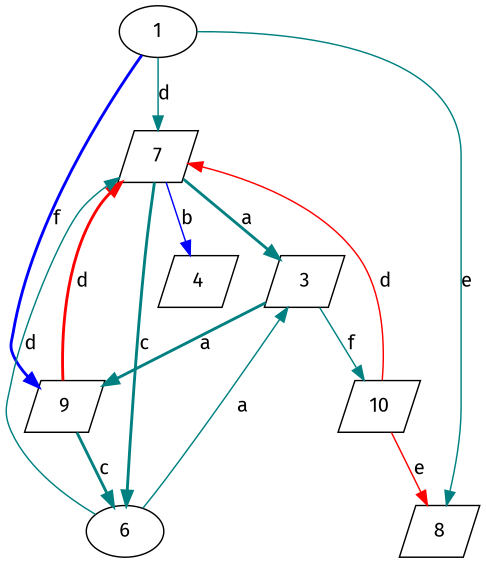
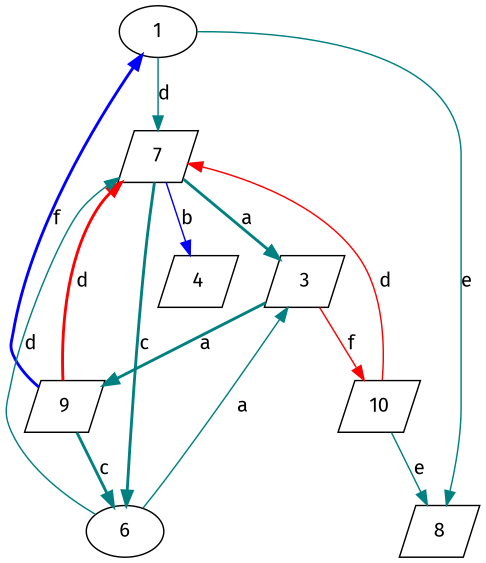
(53, 210) -> (47, 224)
(338, 338) -> (338, 338)
(406, 462) -> (406, 462)
